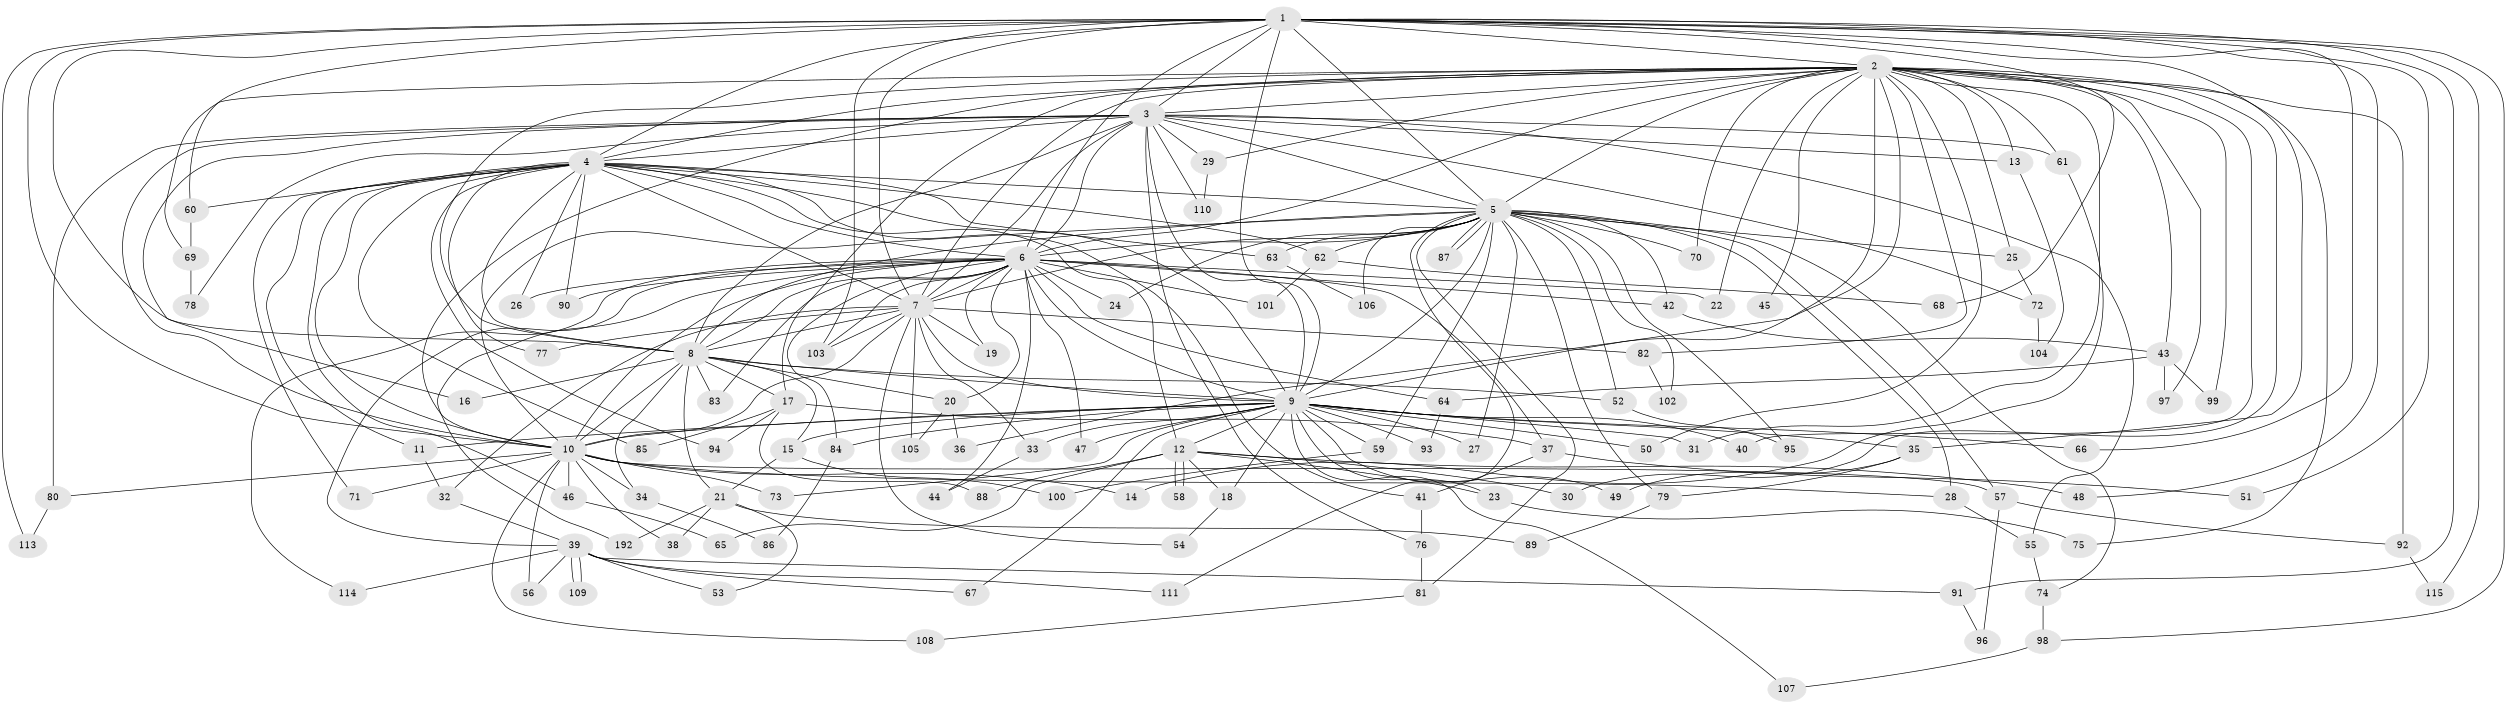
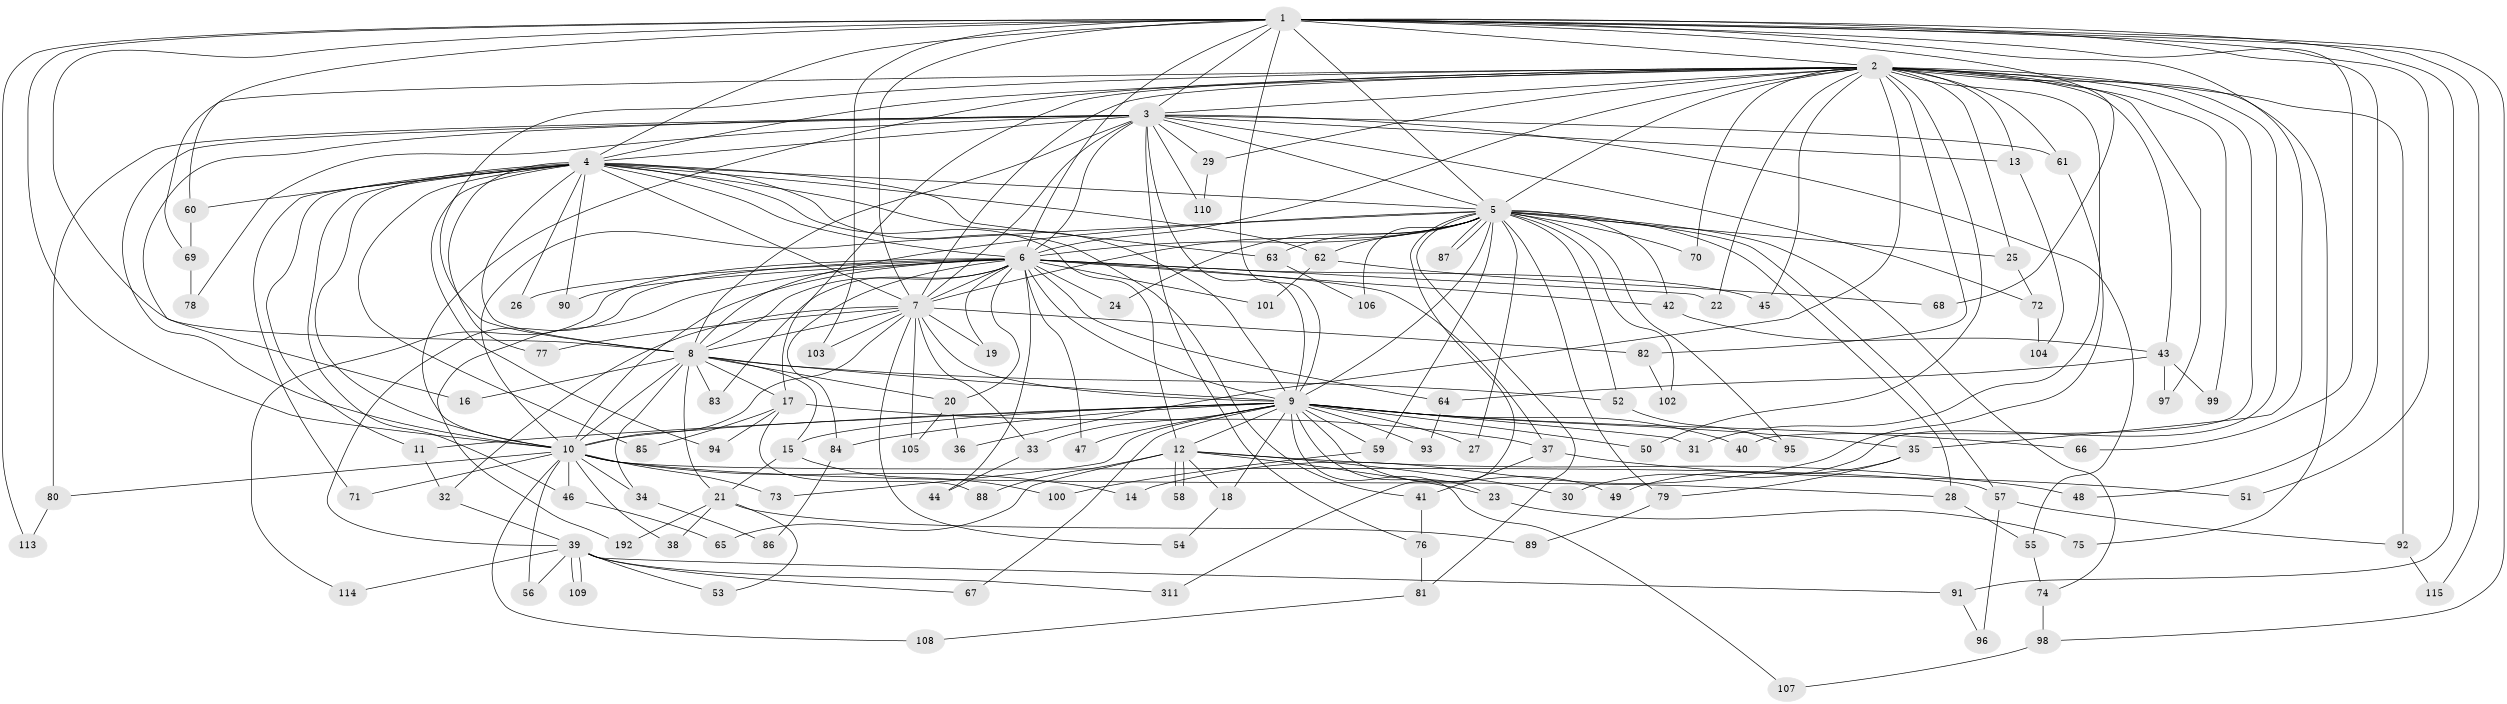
(910, 287) -> (1397, 273)
(1688, 339) -> none
(1170, 594) -> (1170, 594)
